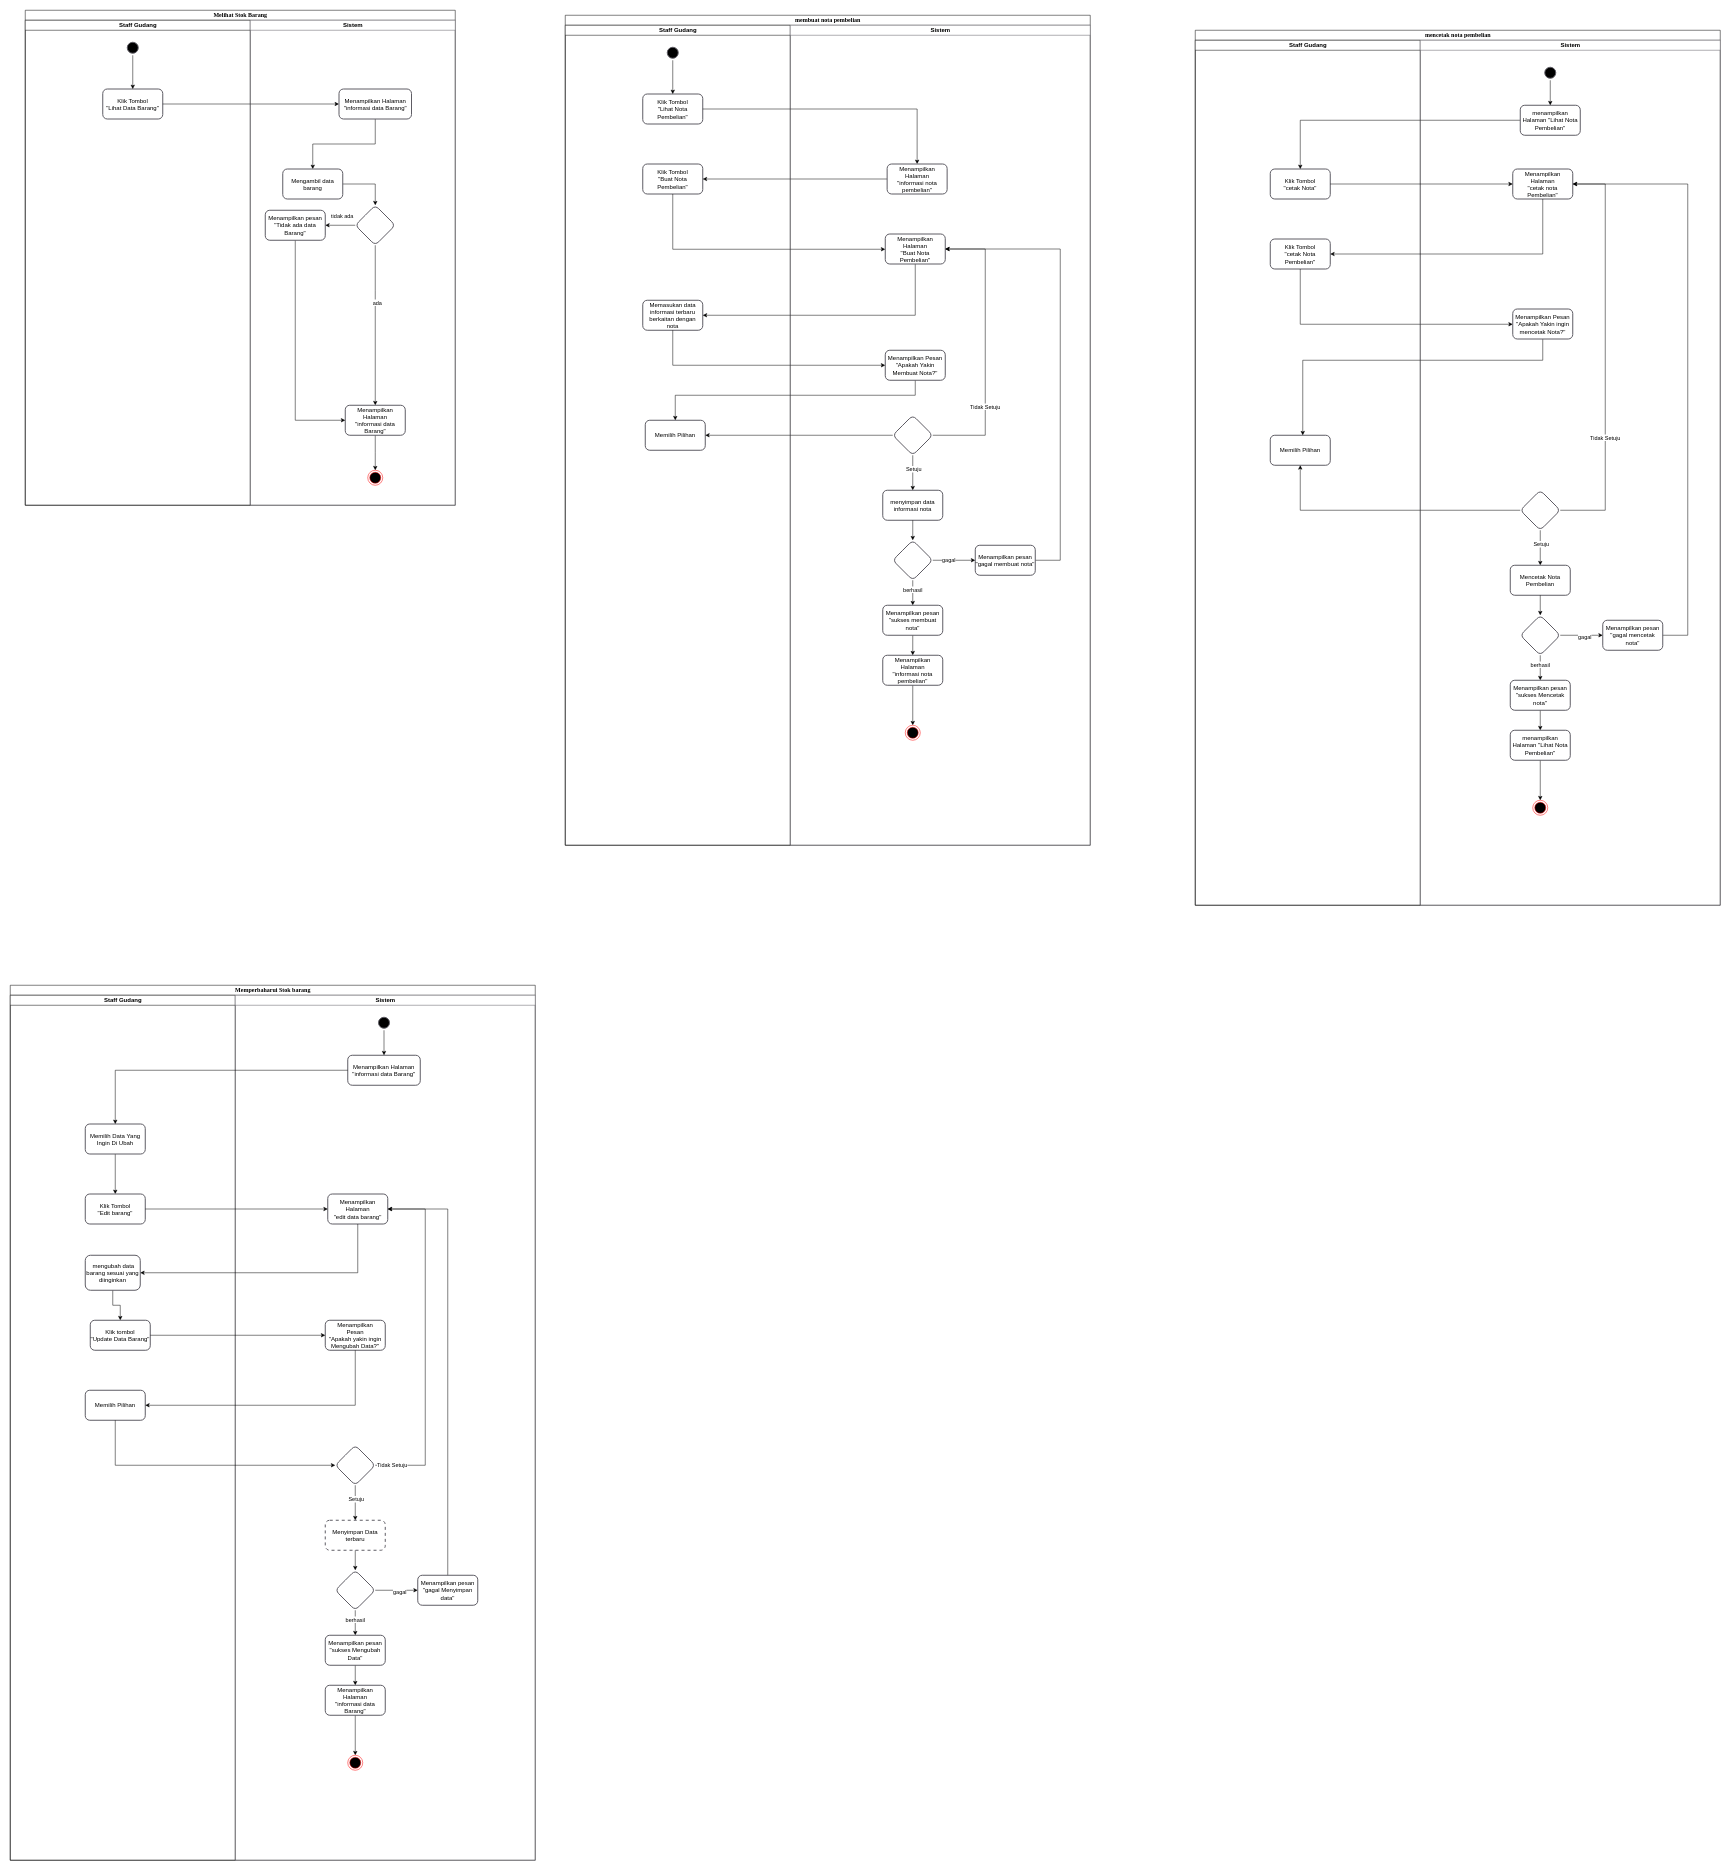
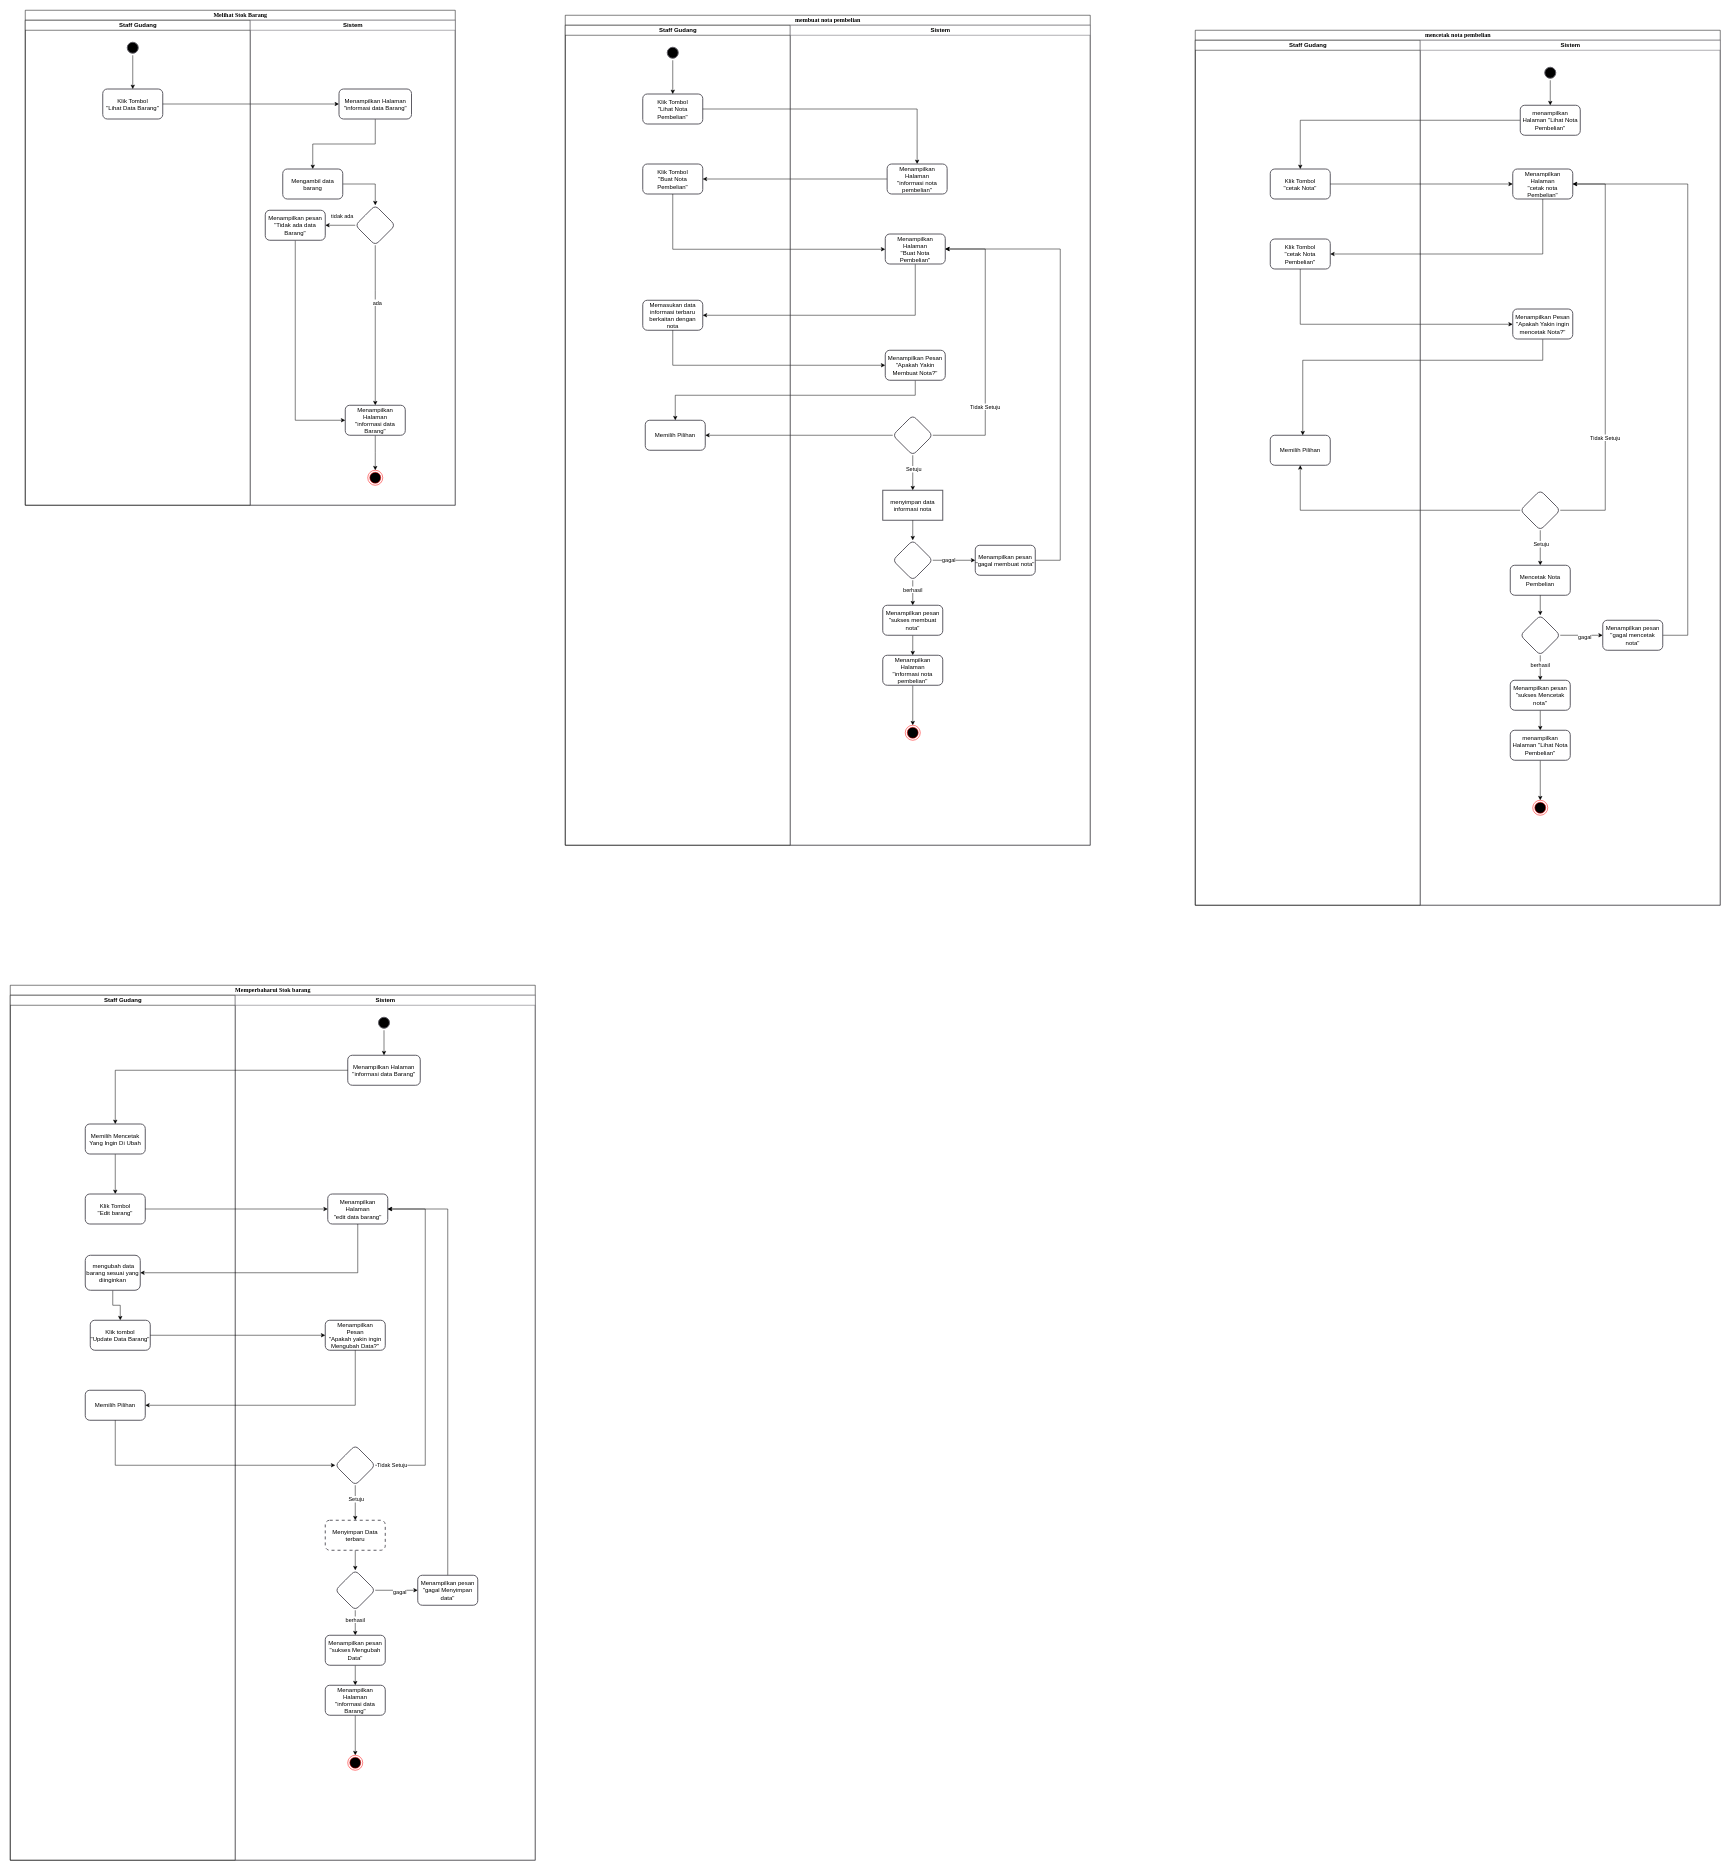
(913, 505) -> (913, 505)
(115, 1139) -> (115, 1139)
